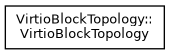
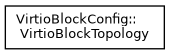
(85, 27) -> (85, 27)
